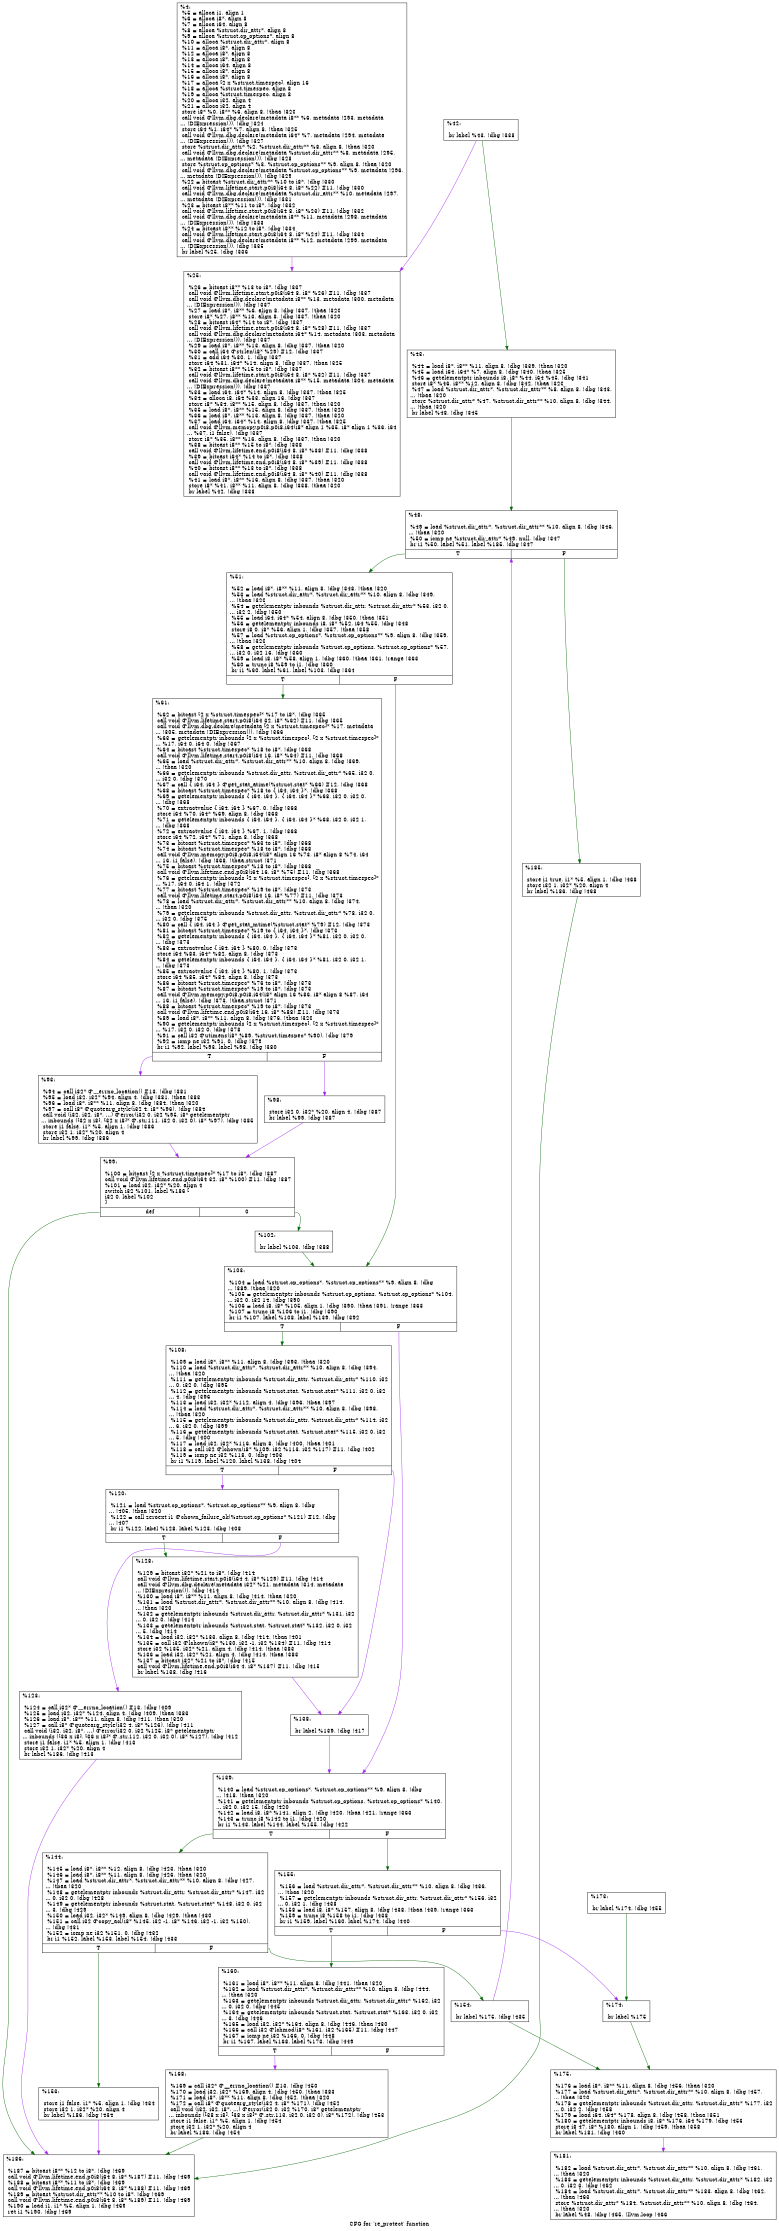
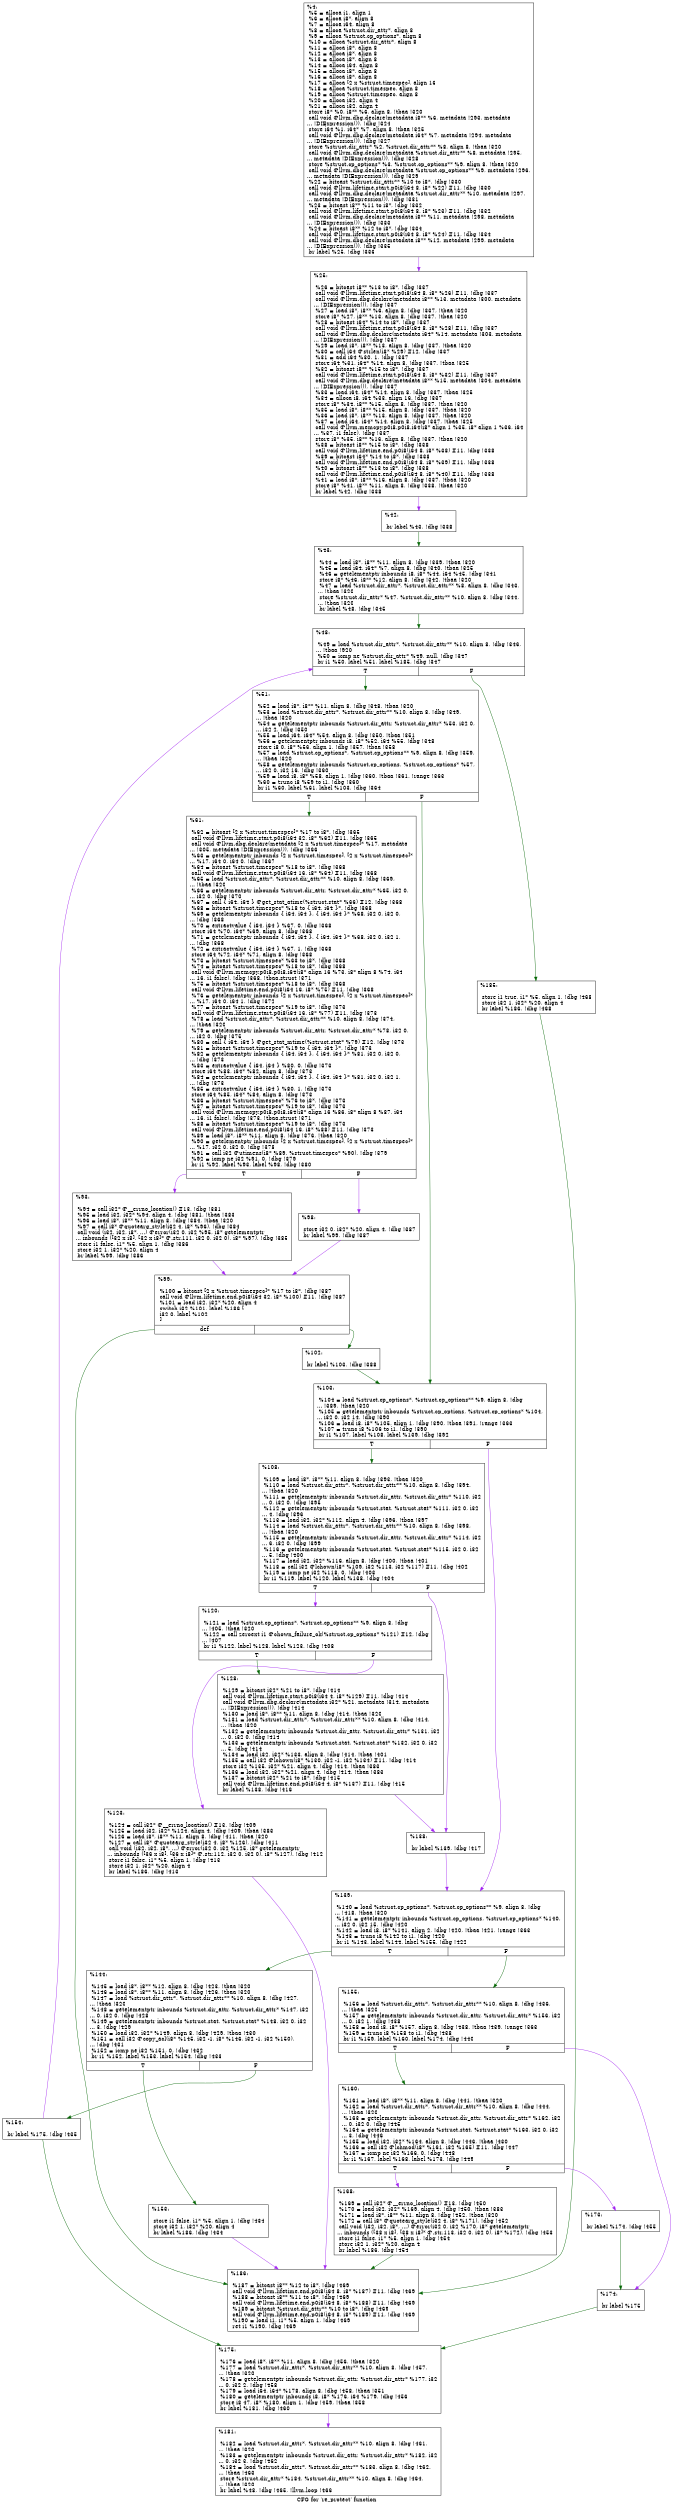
(443, 206) -> (419, 502)
(427, 533) -> (334, 650)
none -> (594, 2181)
